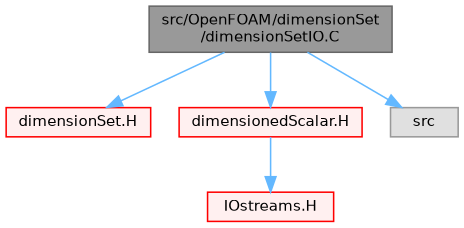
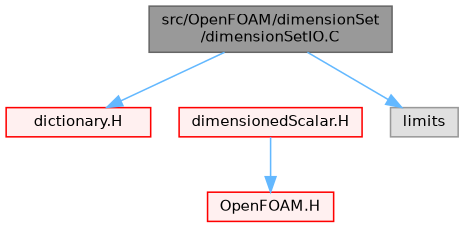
(271, 72) -> none
(78, 122) -> (78, 122)
(424, 122) -> (424, 122)
(271, 207) -> (271, 207)
